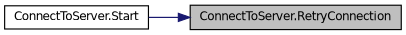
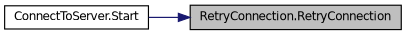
(296, 17) -> (296, 17)
